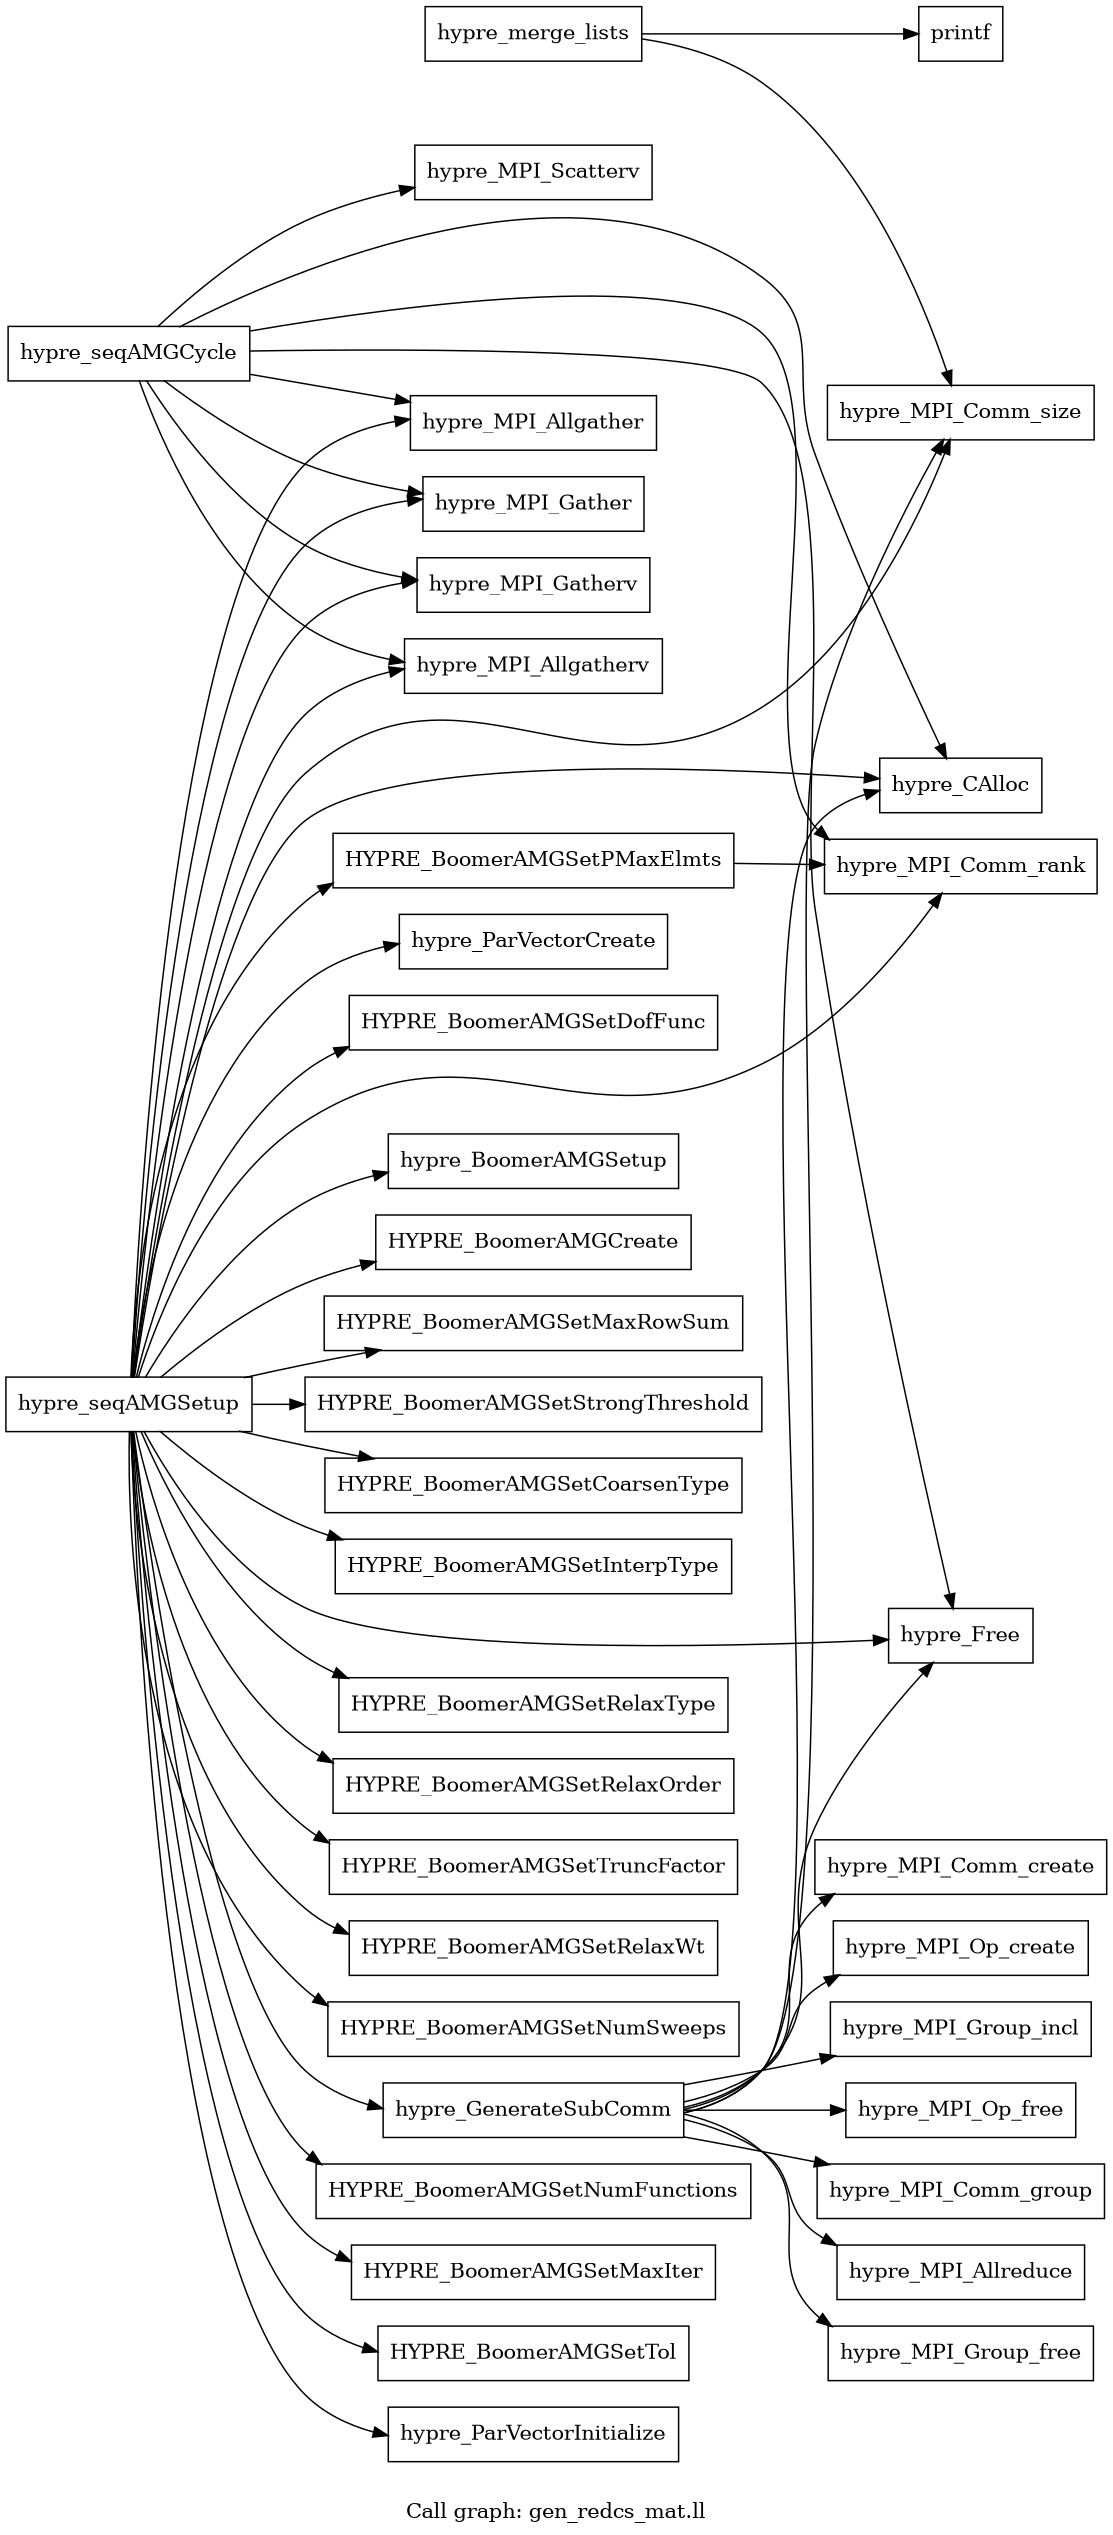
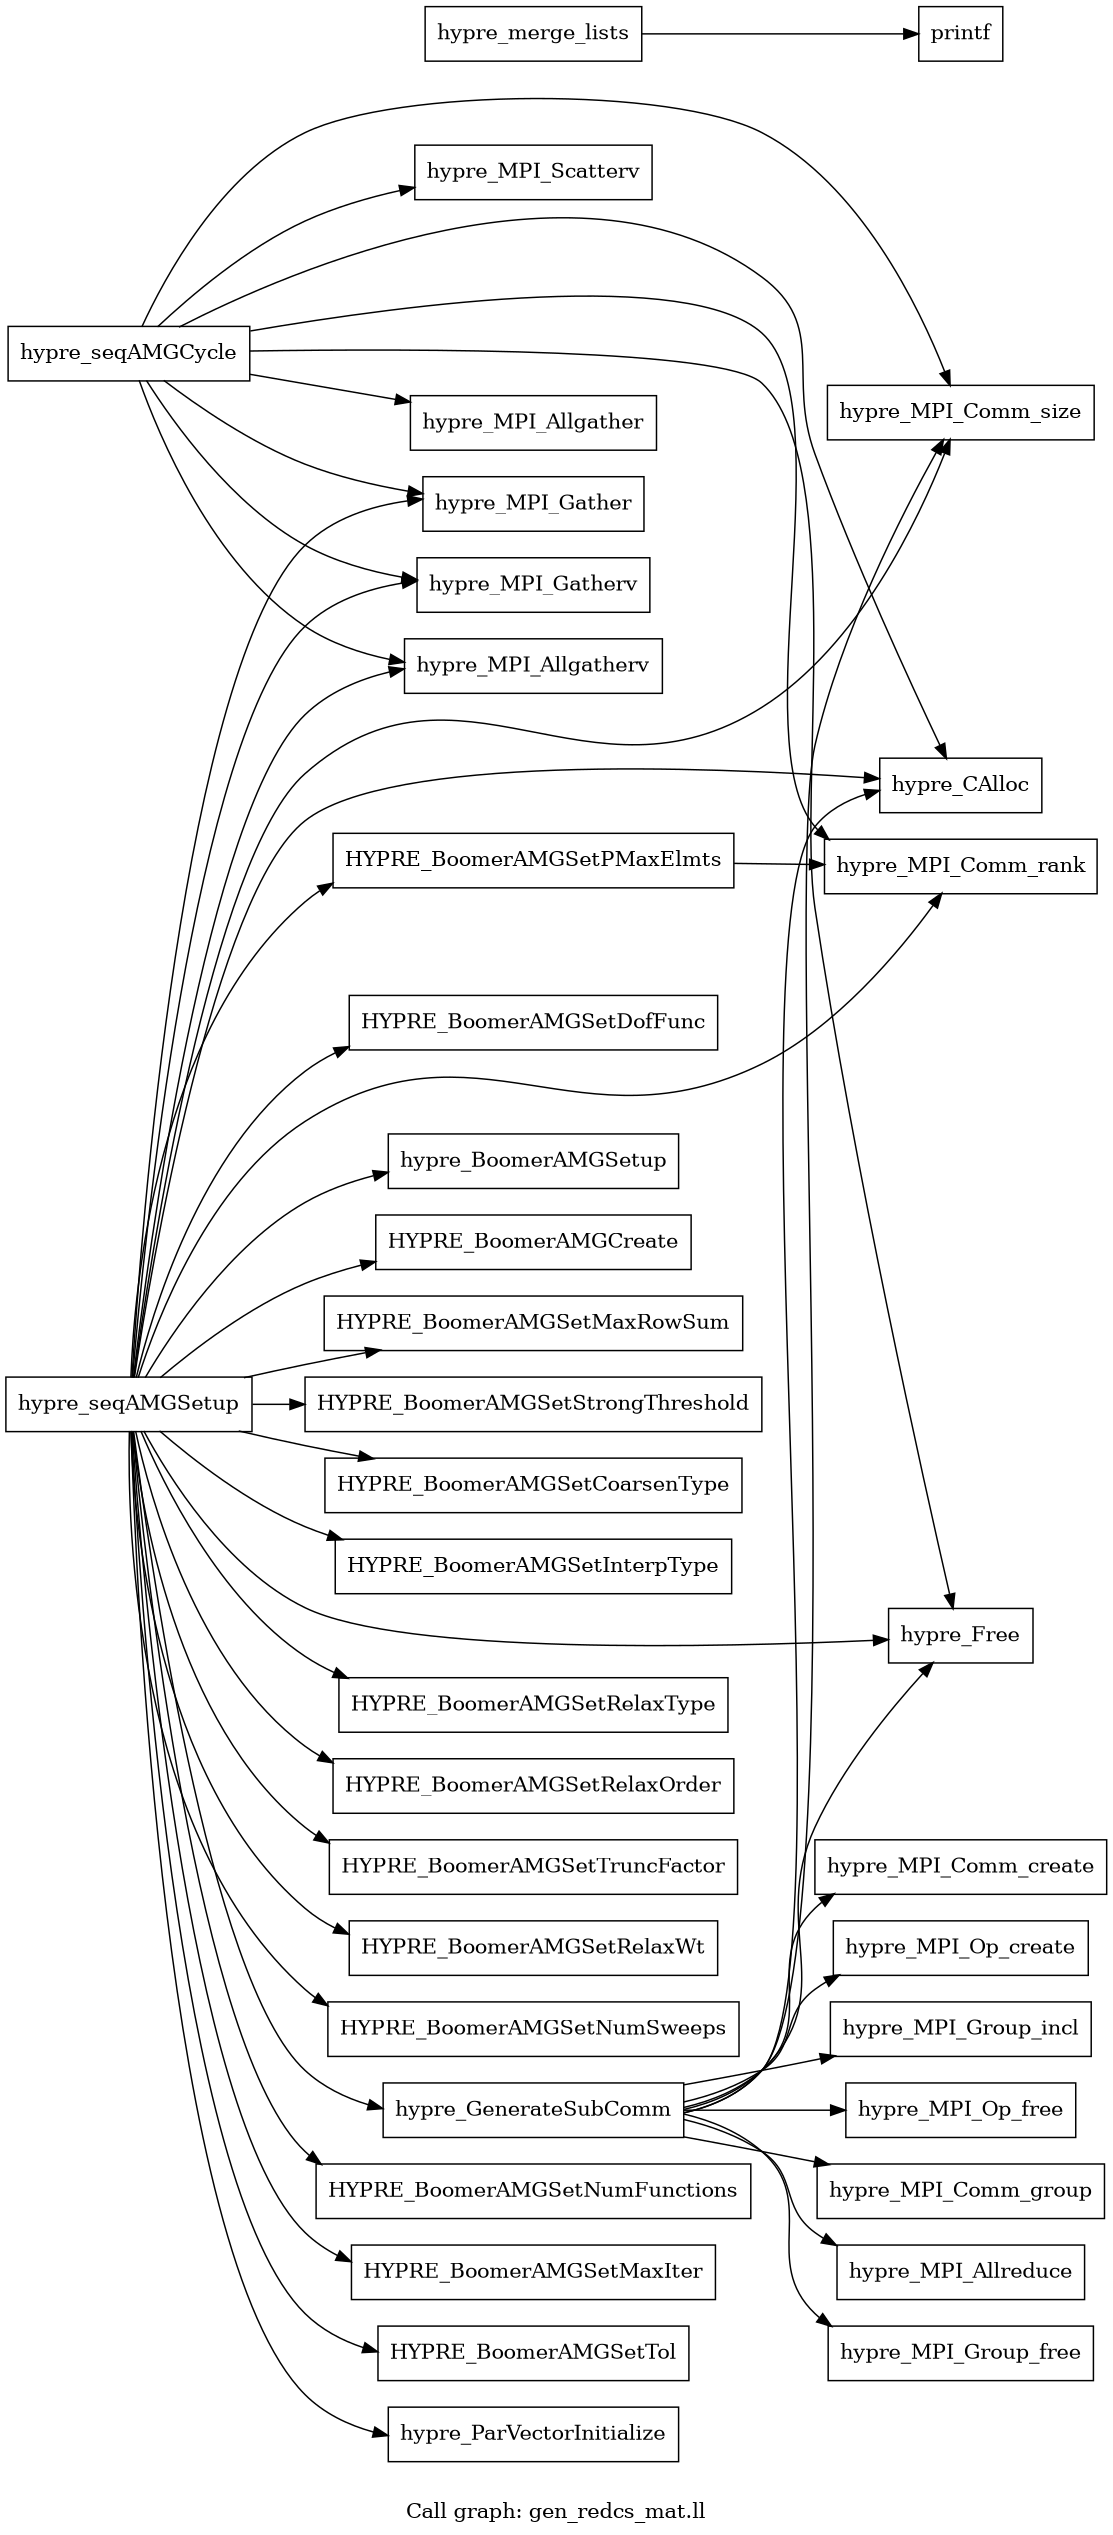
(839, 160) -> (558, 99)
(179, 860) -> none
(533, 942) -> none
